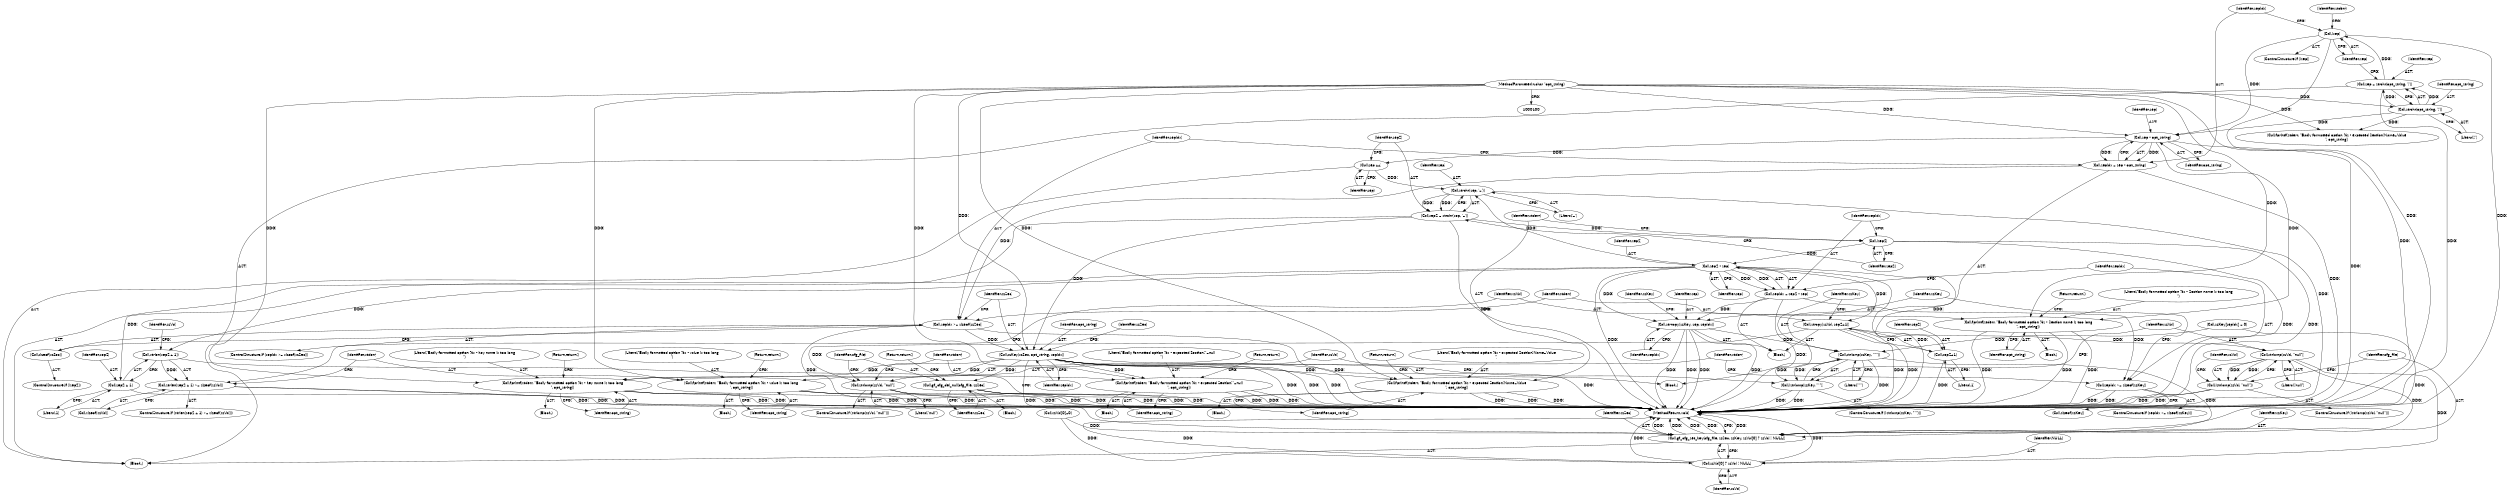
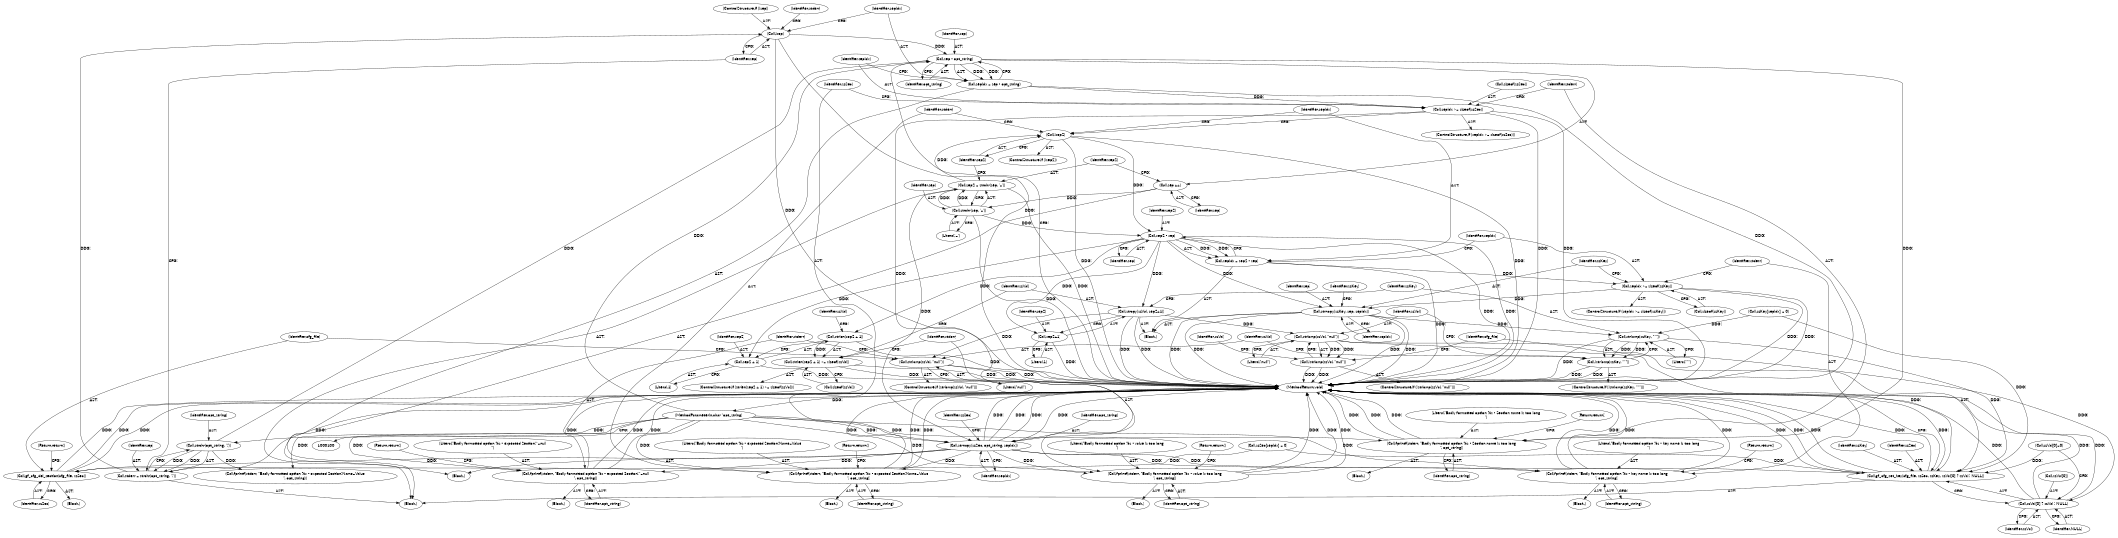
(2311, 46) -> (760, 21)
(2385, 84) -> (146, 476)
(2469, 138) -> none
(1559, 153) -> (1584, 122)
(2392, 217) -> (1007, 394)
(1580, 247) -> (1059, 231)
(2356, 266) -> (1045, 223)
(1780, 279) -> (1238, 249)
none -> (1690, 297)
(1733, 304) -> (1488, 299)
(470, 336) -> (1250, 123)
(1032, 355) -> (984, 446)
(51, 369) -> (1045, 146)
(954, 385) -> (51, 476)
(1027, 385) -> (996, 362)
(1093, 439) -> (2084, 476)
none -> (1268, 446)
none -> (2056, 476)
none -> (2050, 517)
